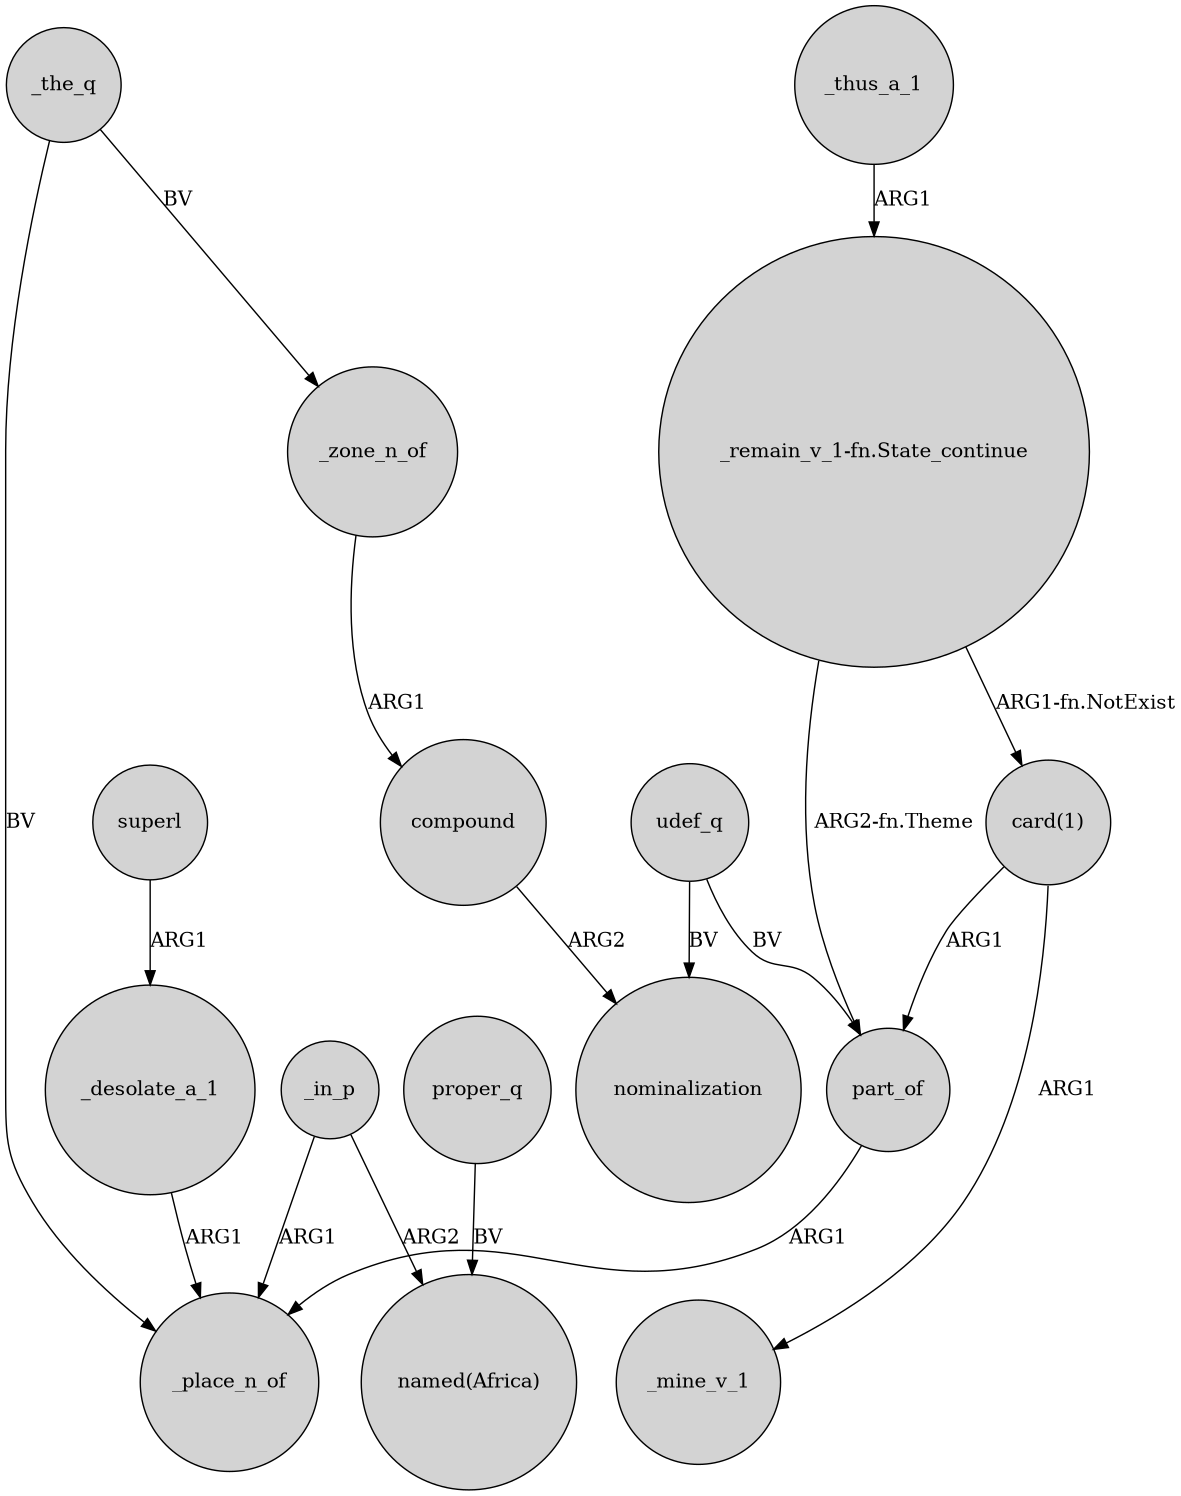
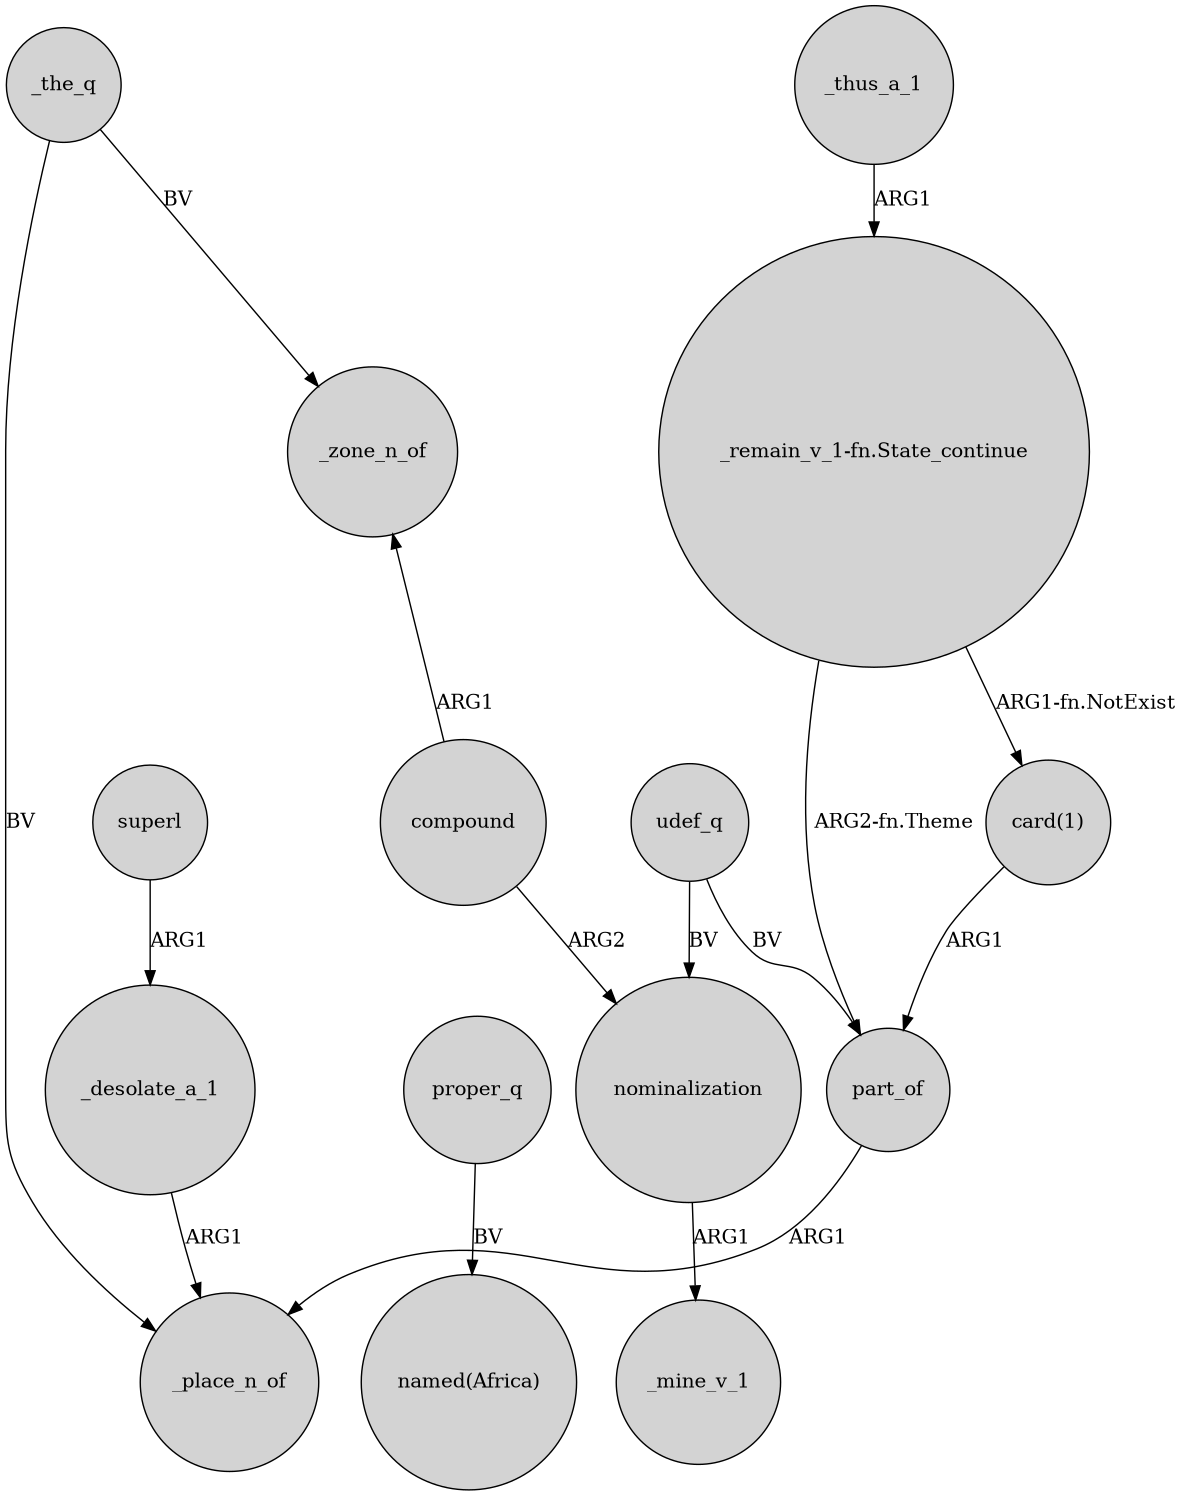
(353, 649) -> (420, 645)
(330, 1090) -> none
(989, 1157) -> (694, 1244)
